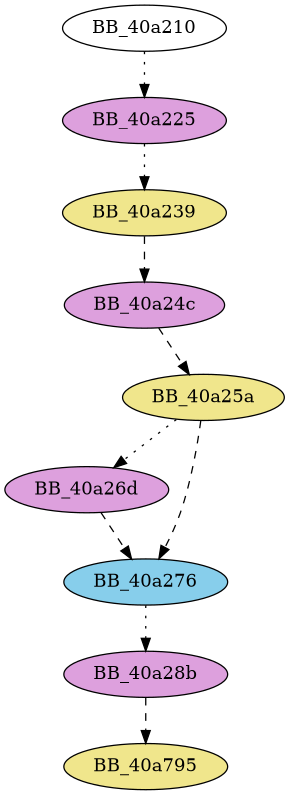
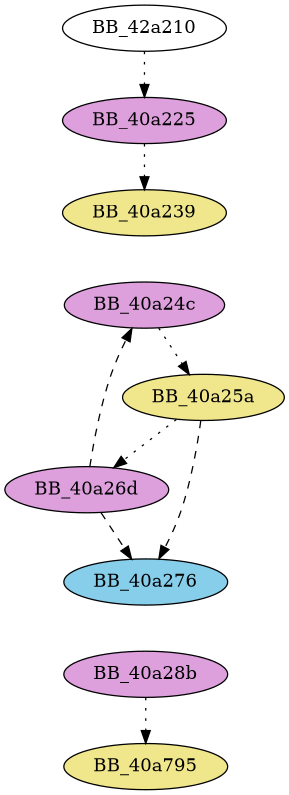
(144, 28) -> (144, 28)
(144, 253) -> (103, 402)
(170, 346) -> (170, 346)
(146, 622) -> none
(146, 714) -> (146, 714)
